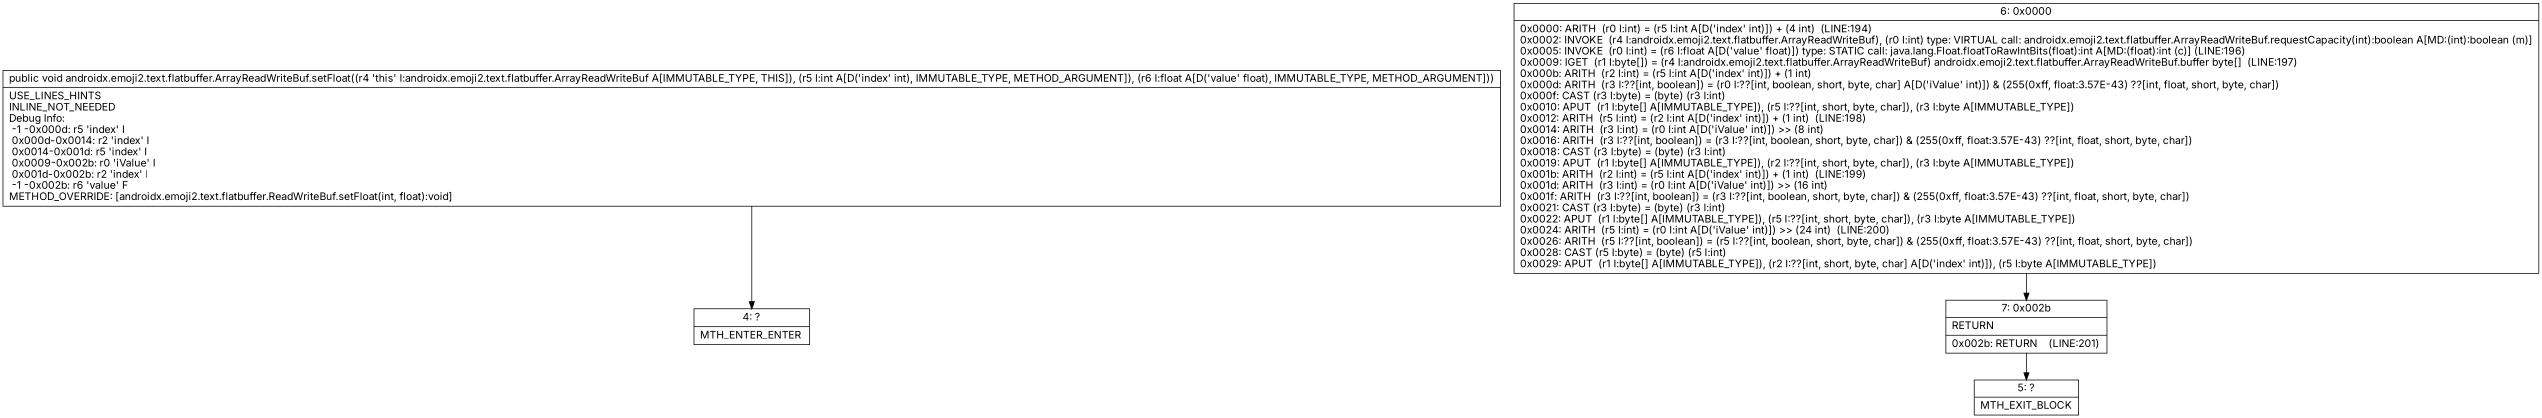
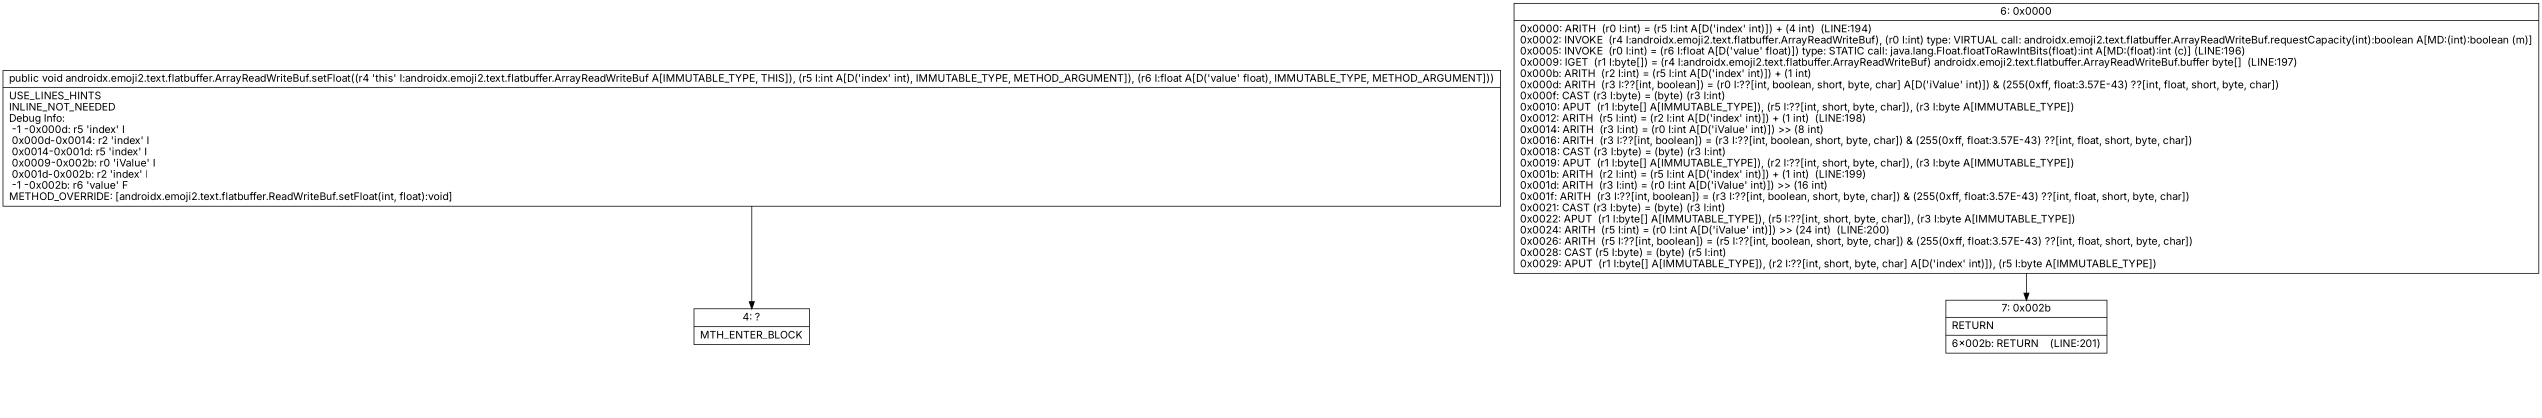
(751, 335) -> (752, 335)
(2026, 344) -> (2026, 344)
(2026, 398) -> none
